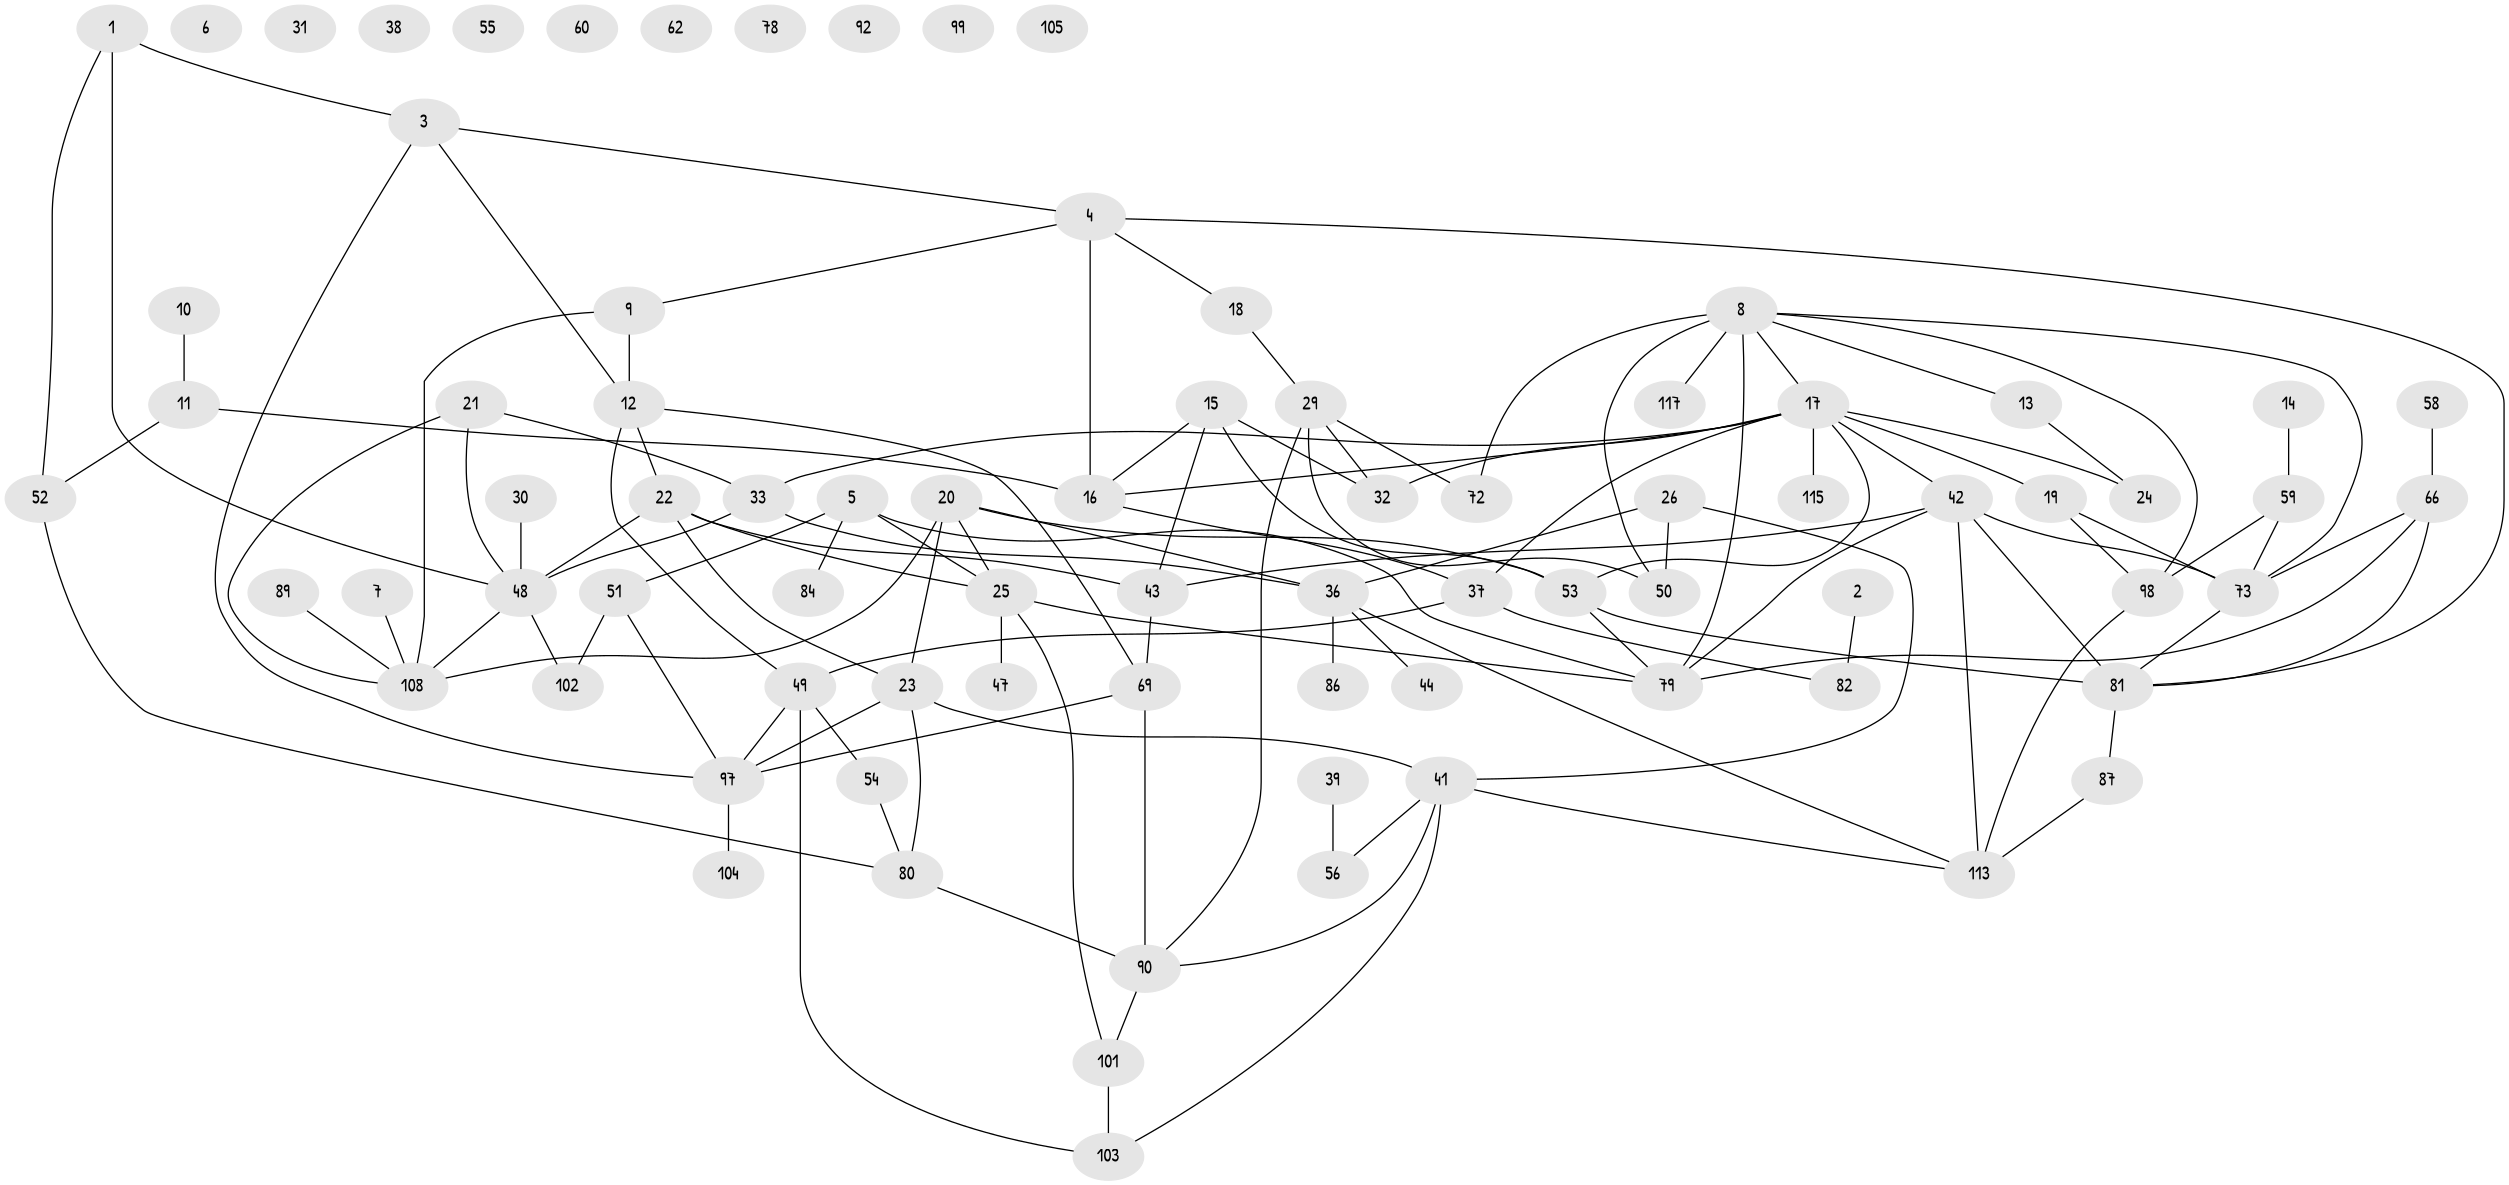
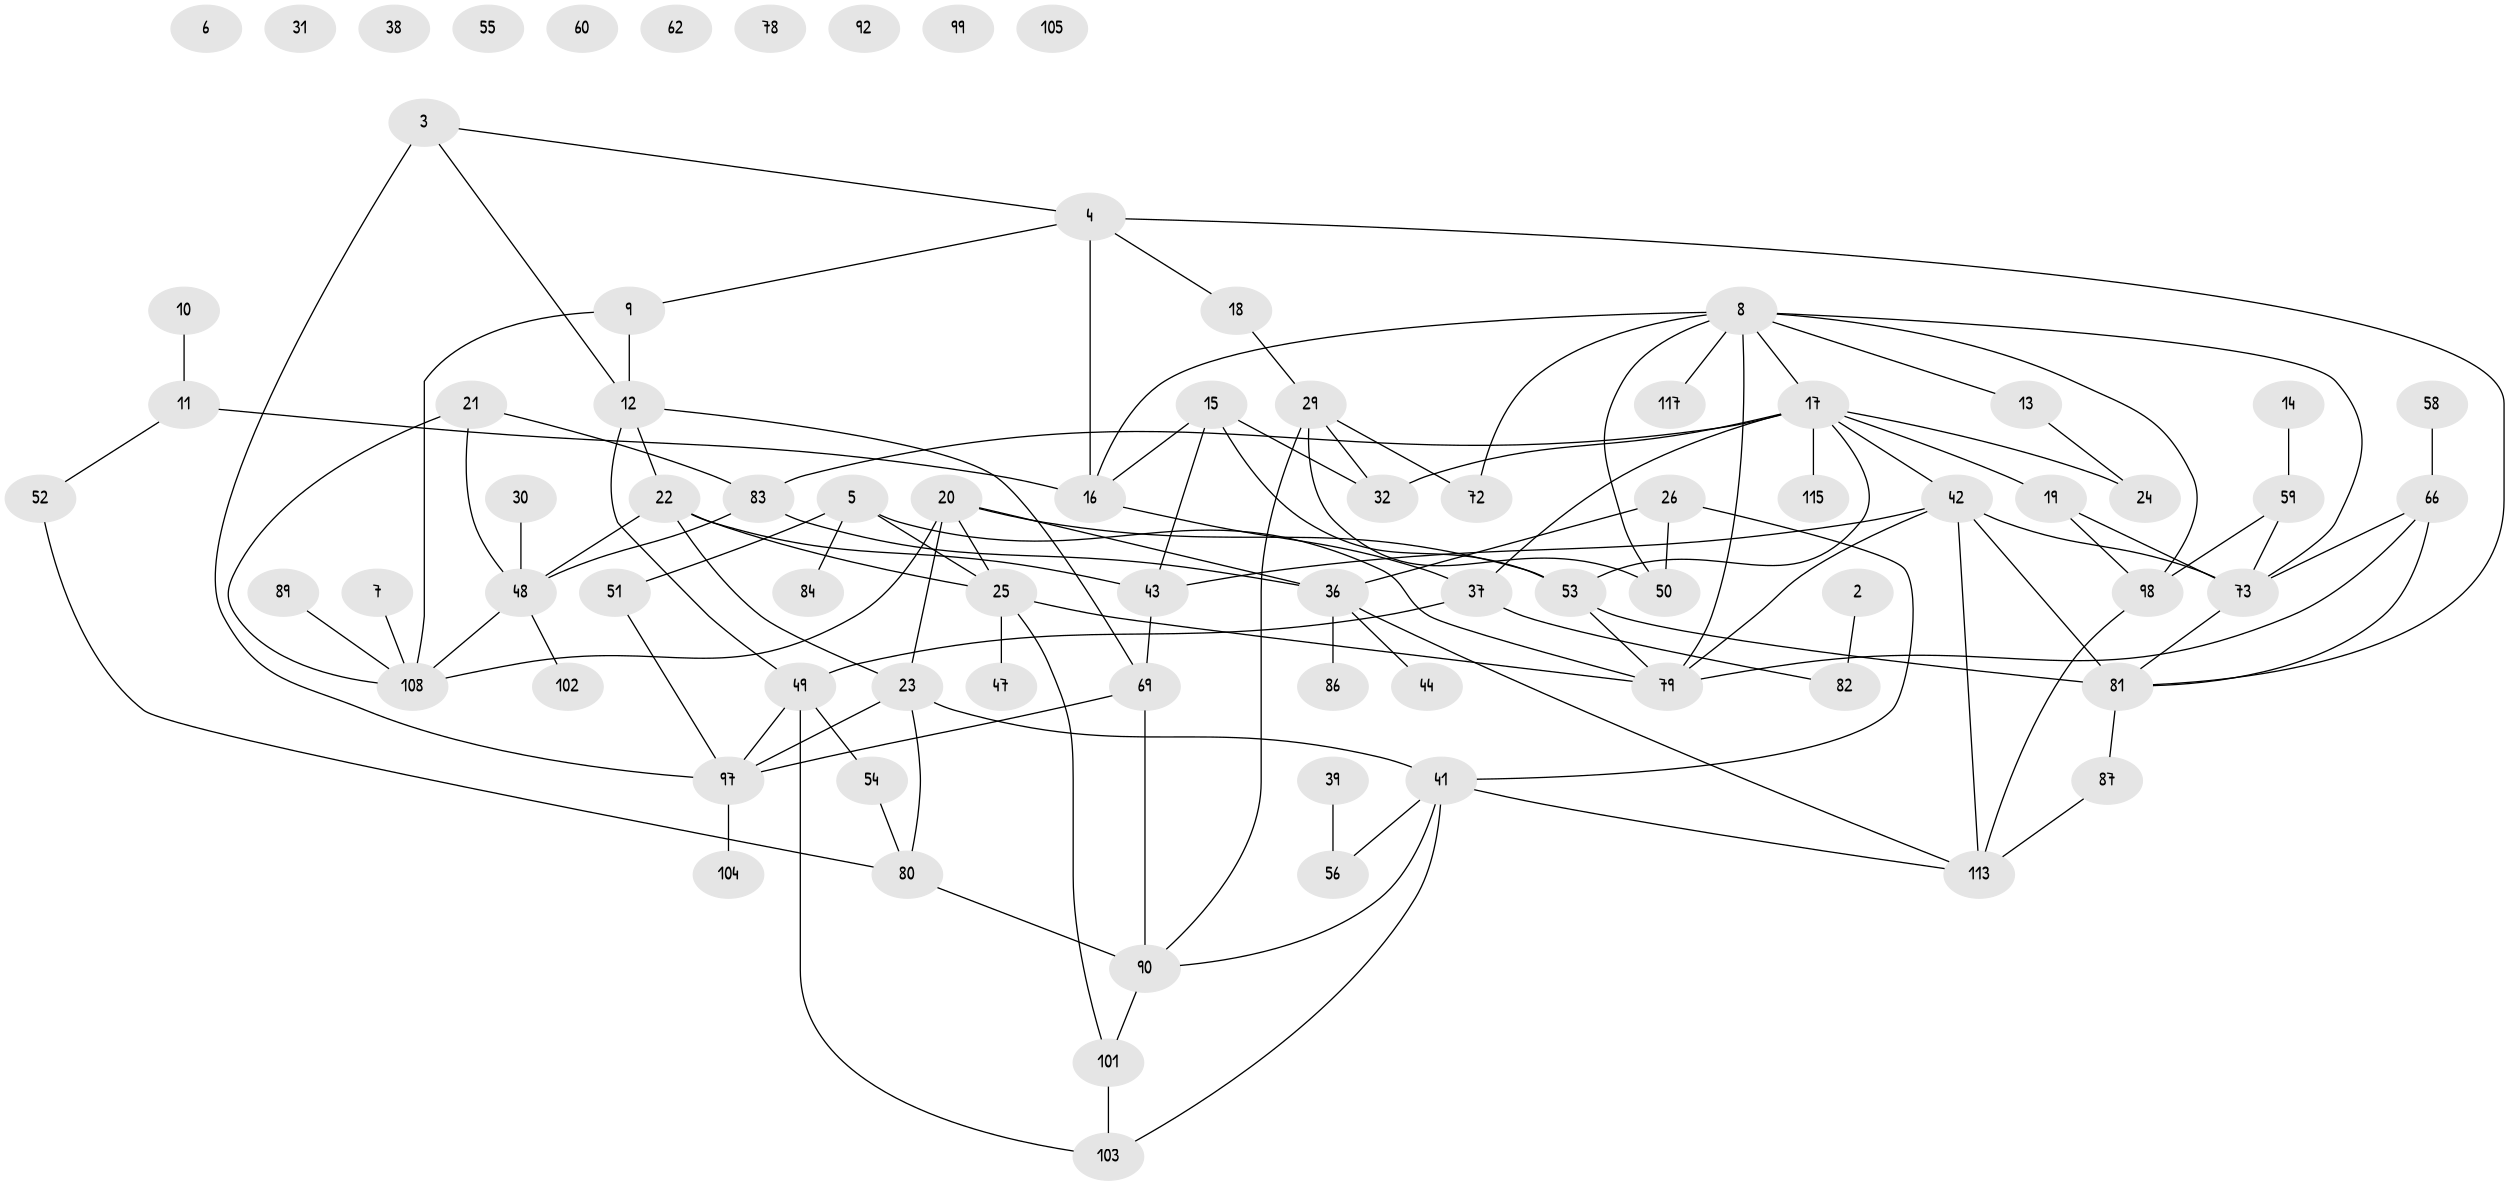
(112, 29) -> none
(1437, 463) -> (1374, 332)
(759, 499) -> (759, 499)
(591, 640) -> none
